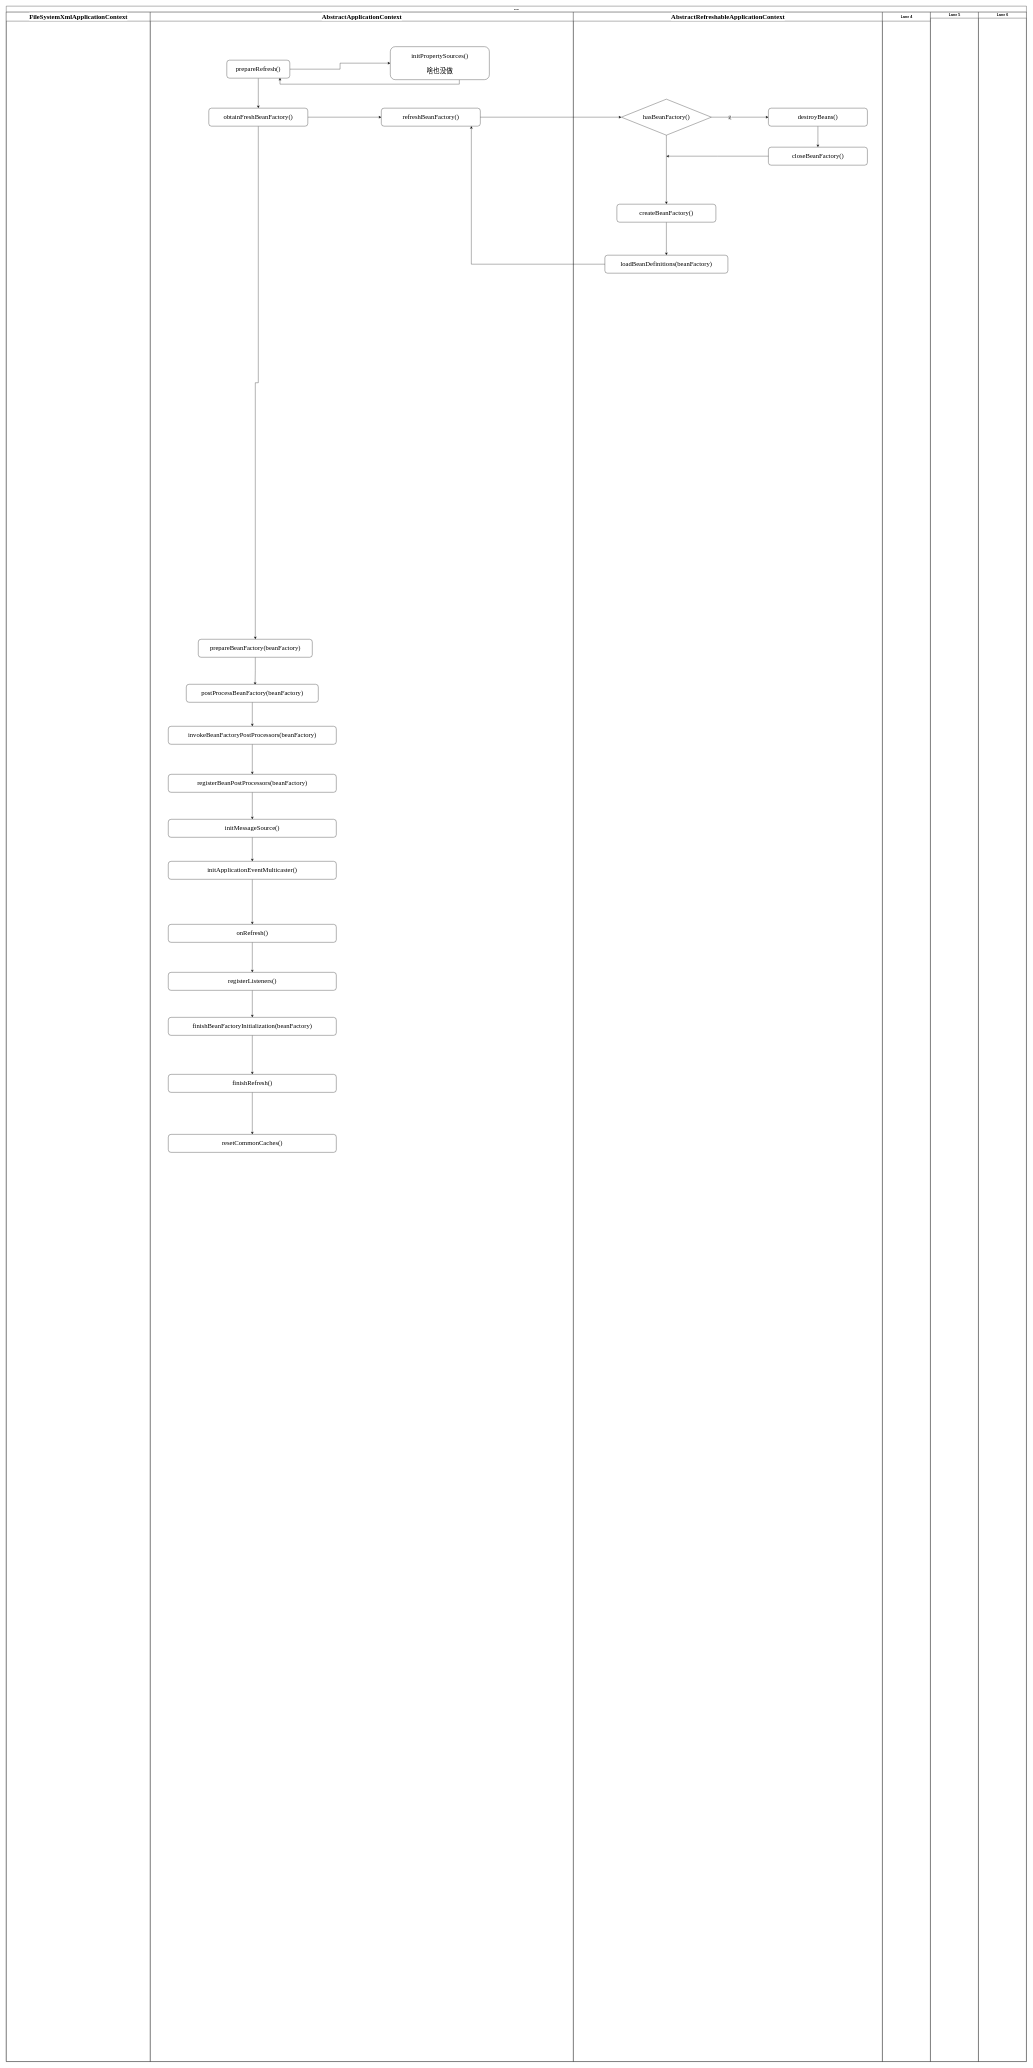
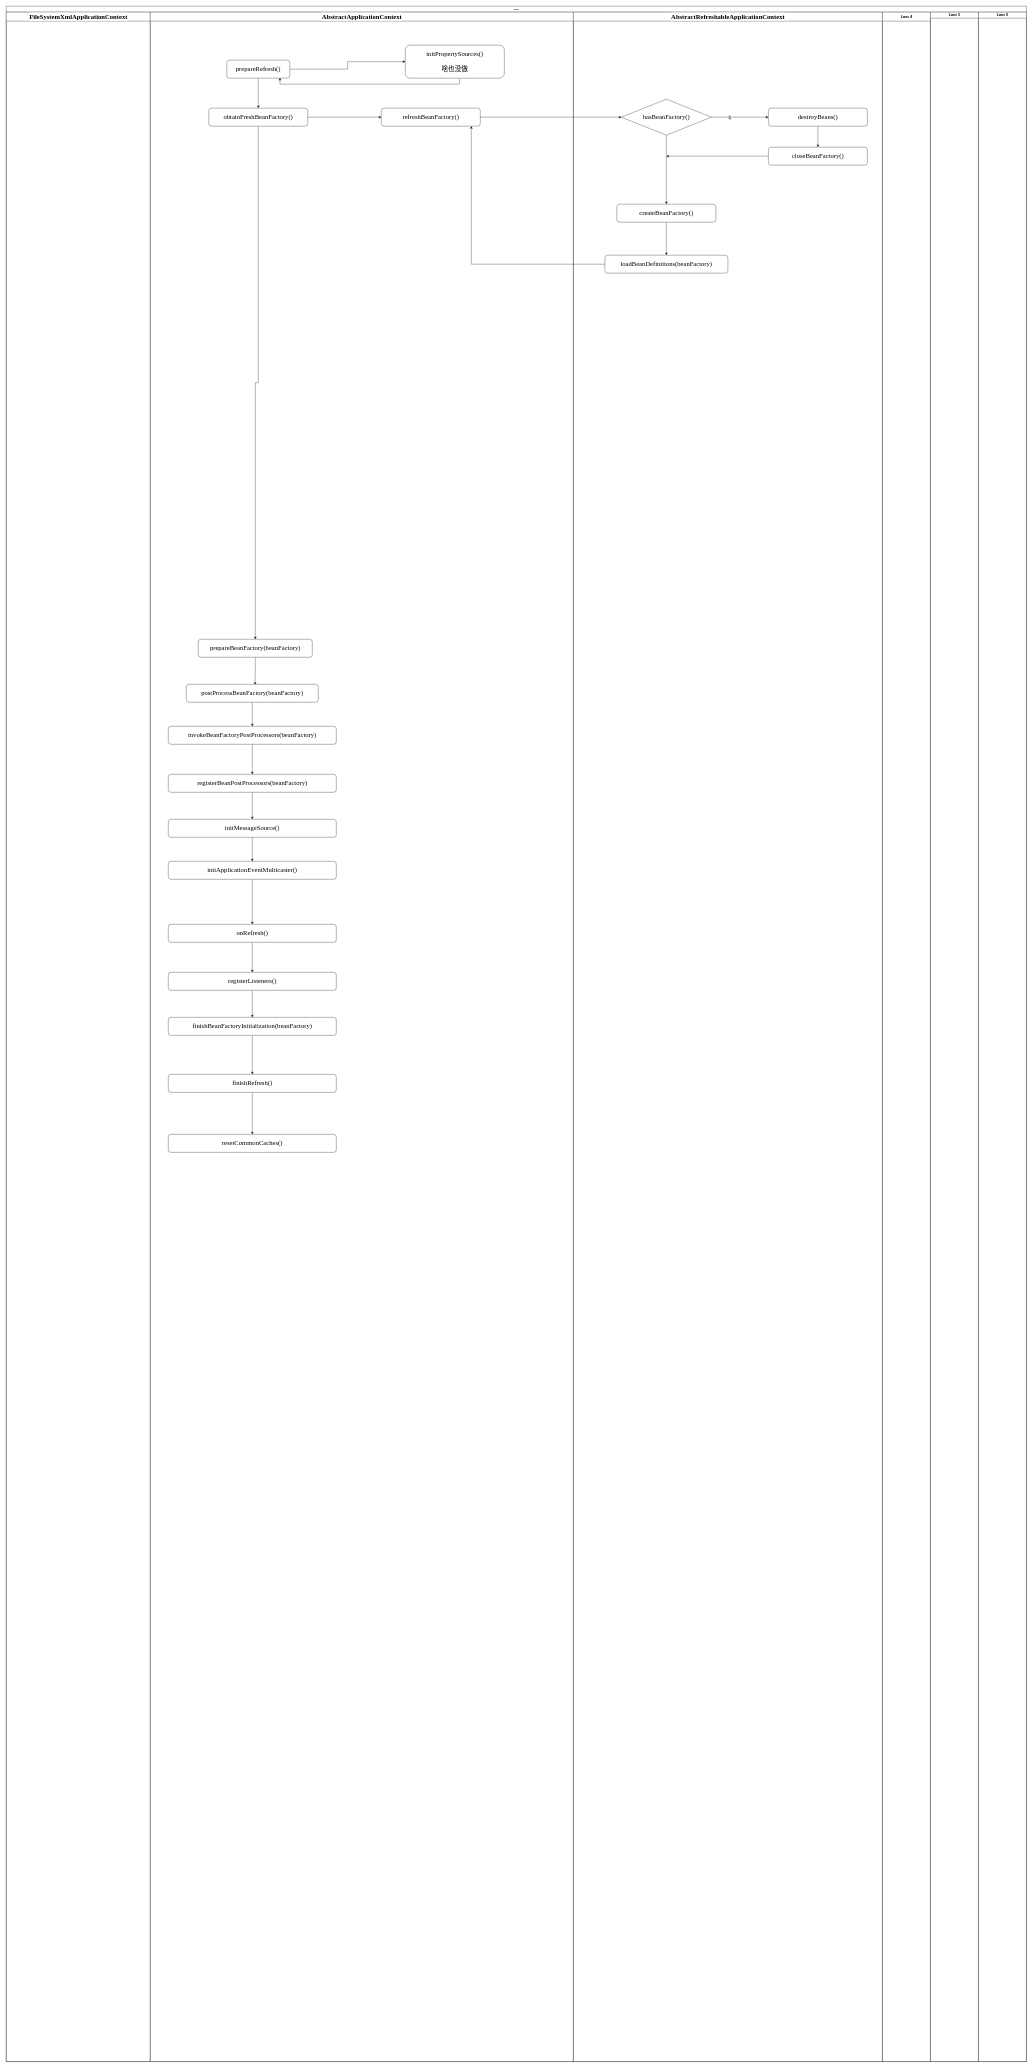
(440, 63) -> (455, 62)
